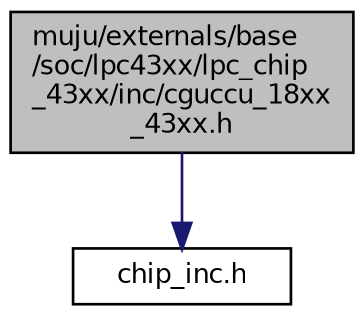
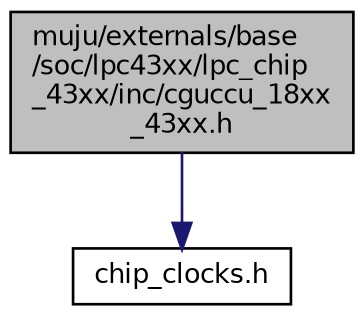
(182, 276) -> (182, 276)
